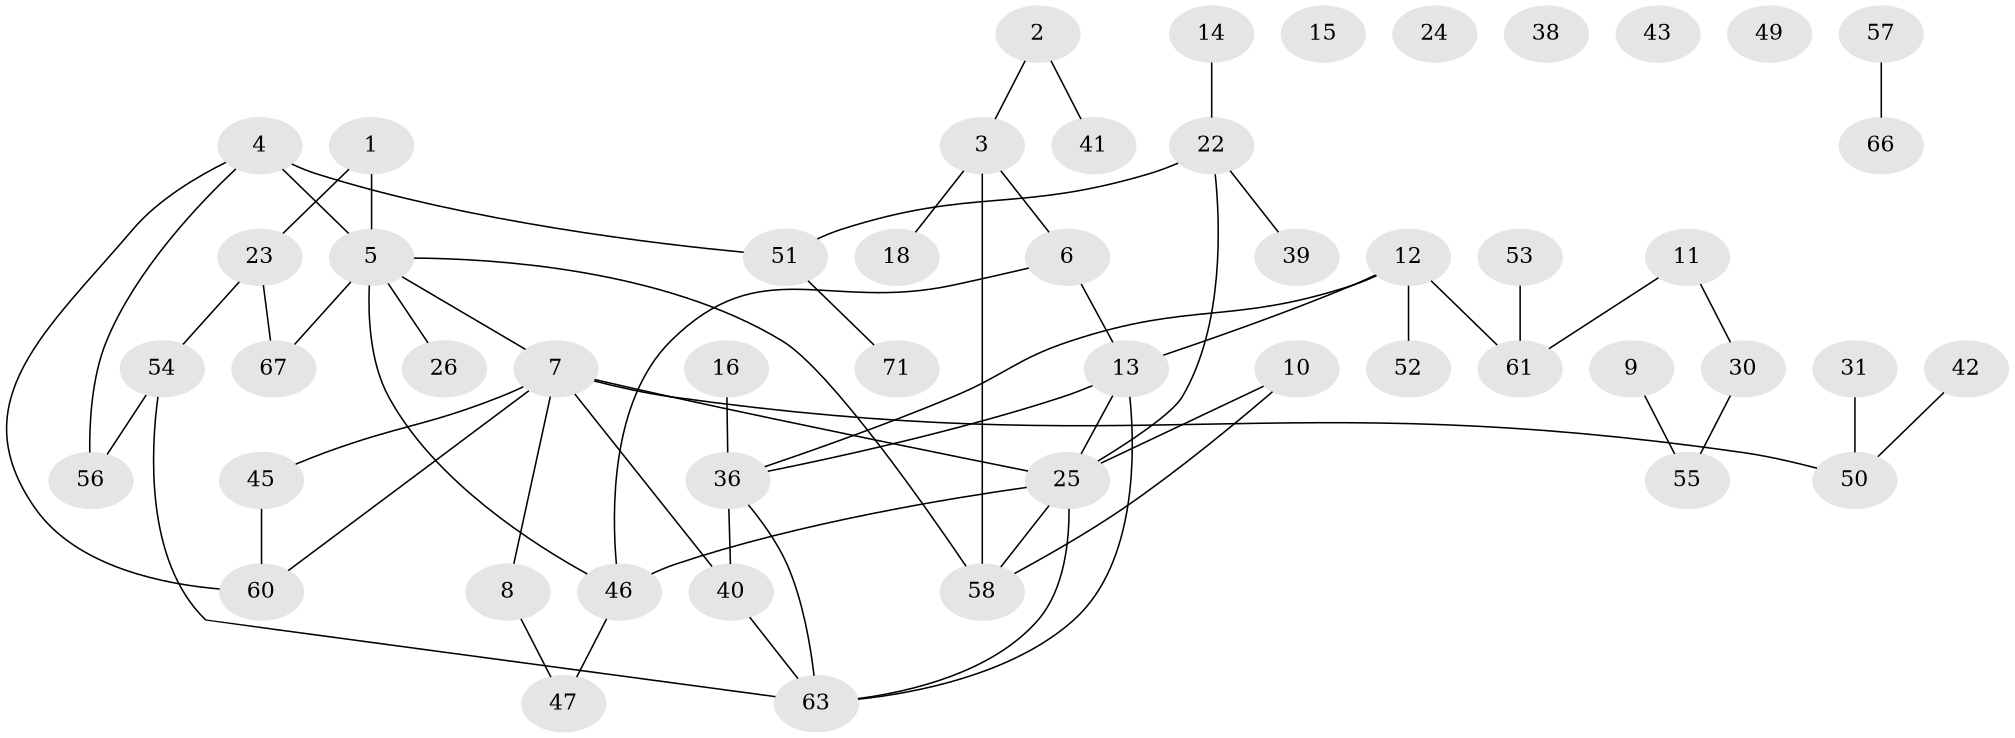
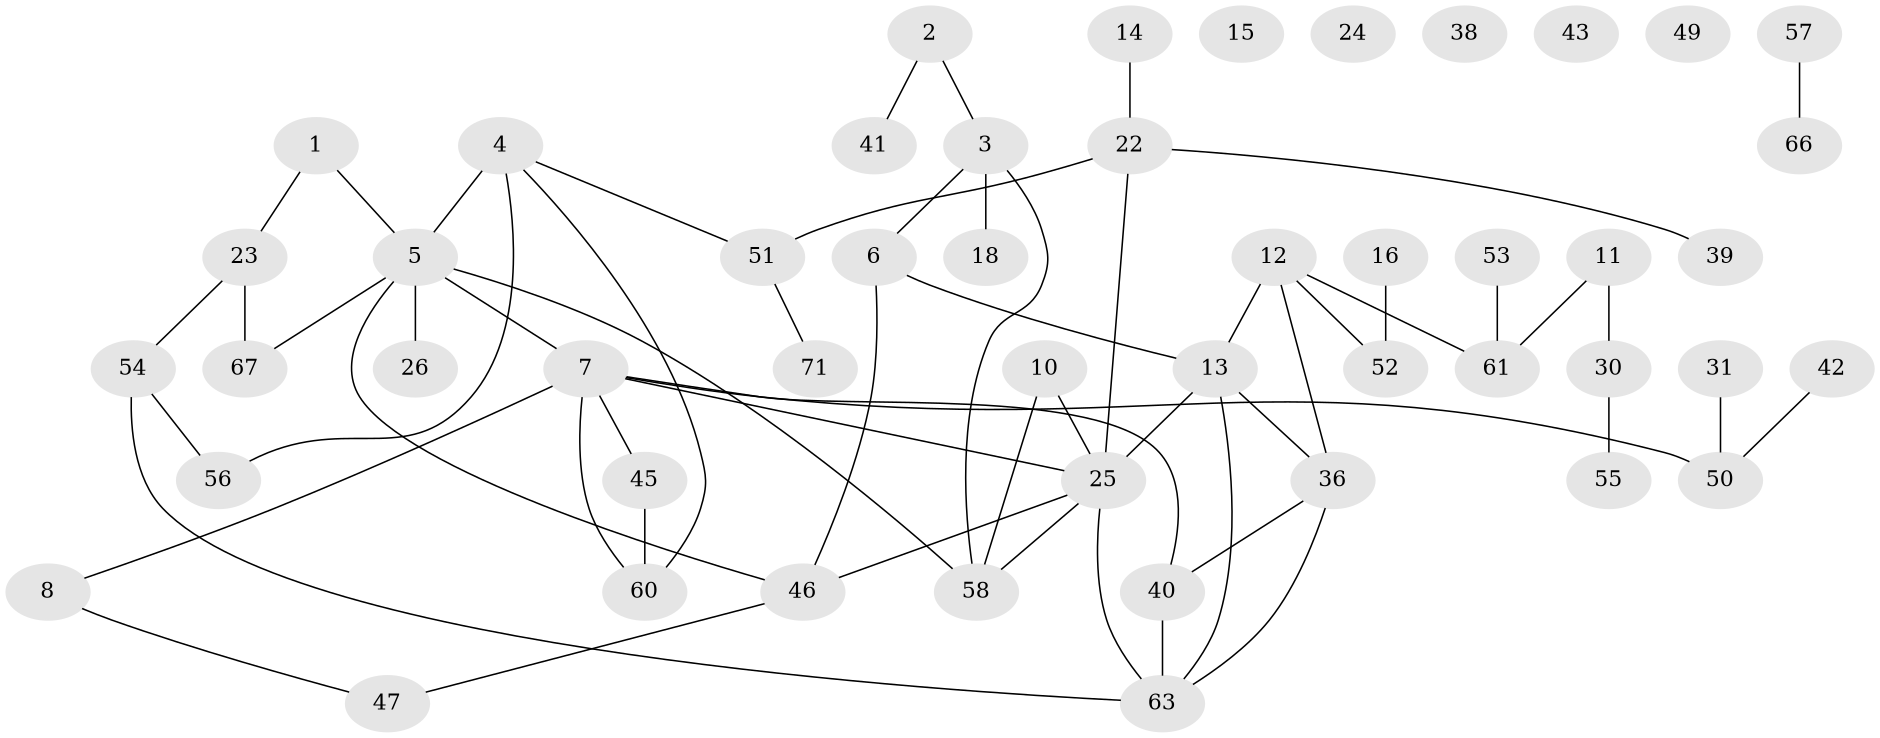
(1632, 369) -> none
(727, 425) -> (1386, 302)
